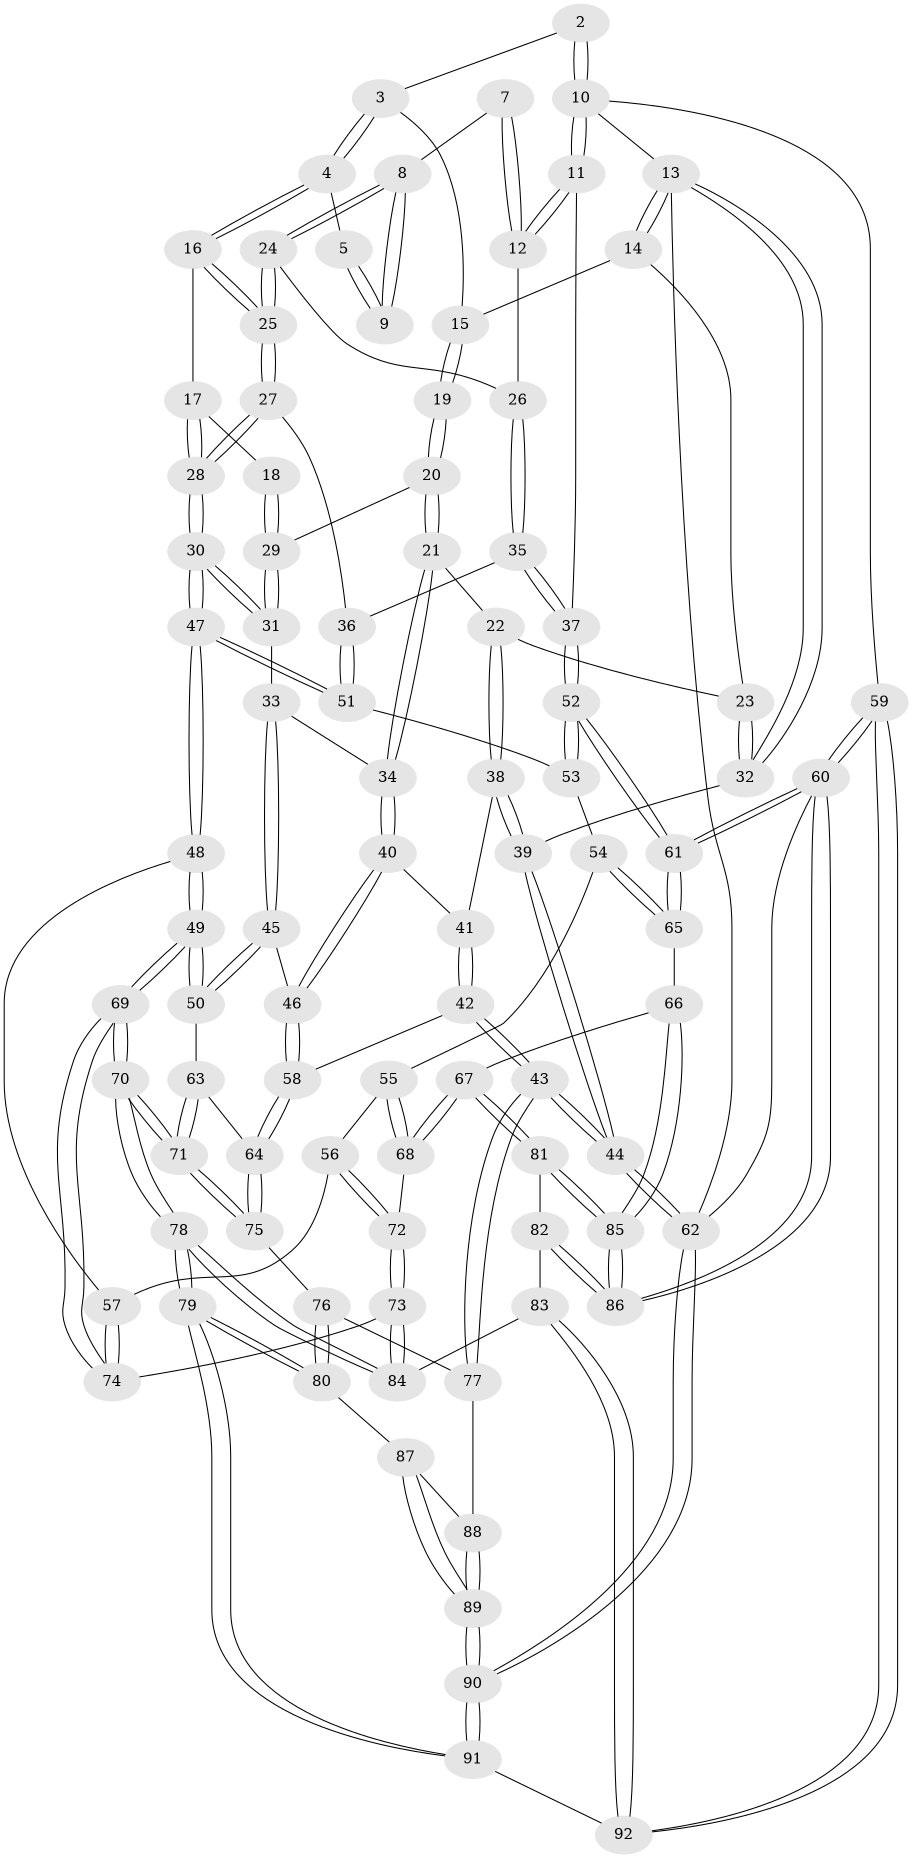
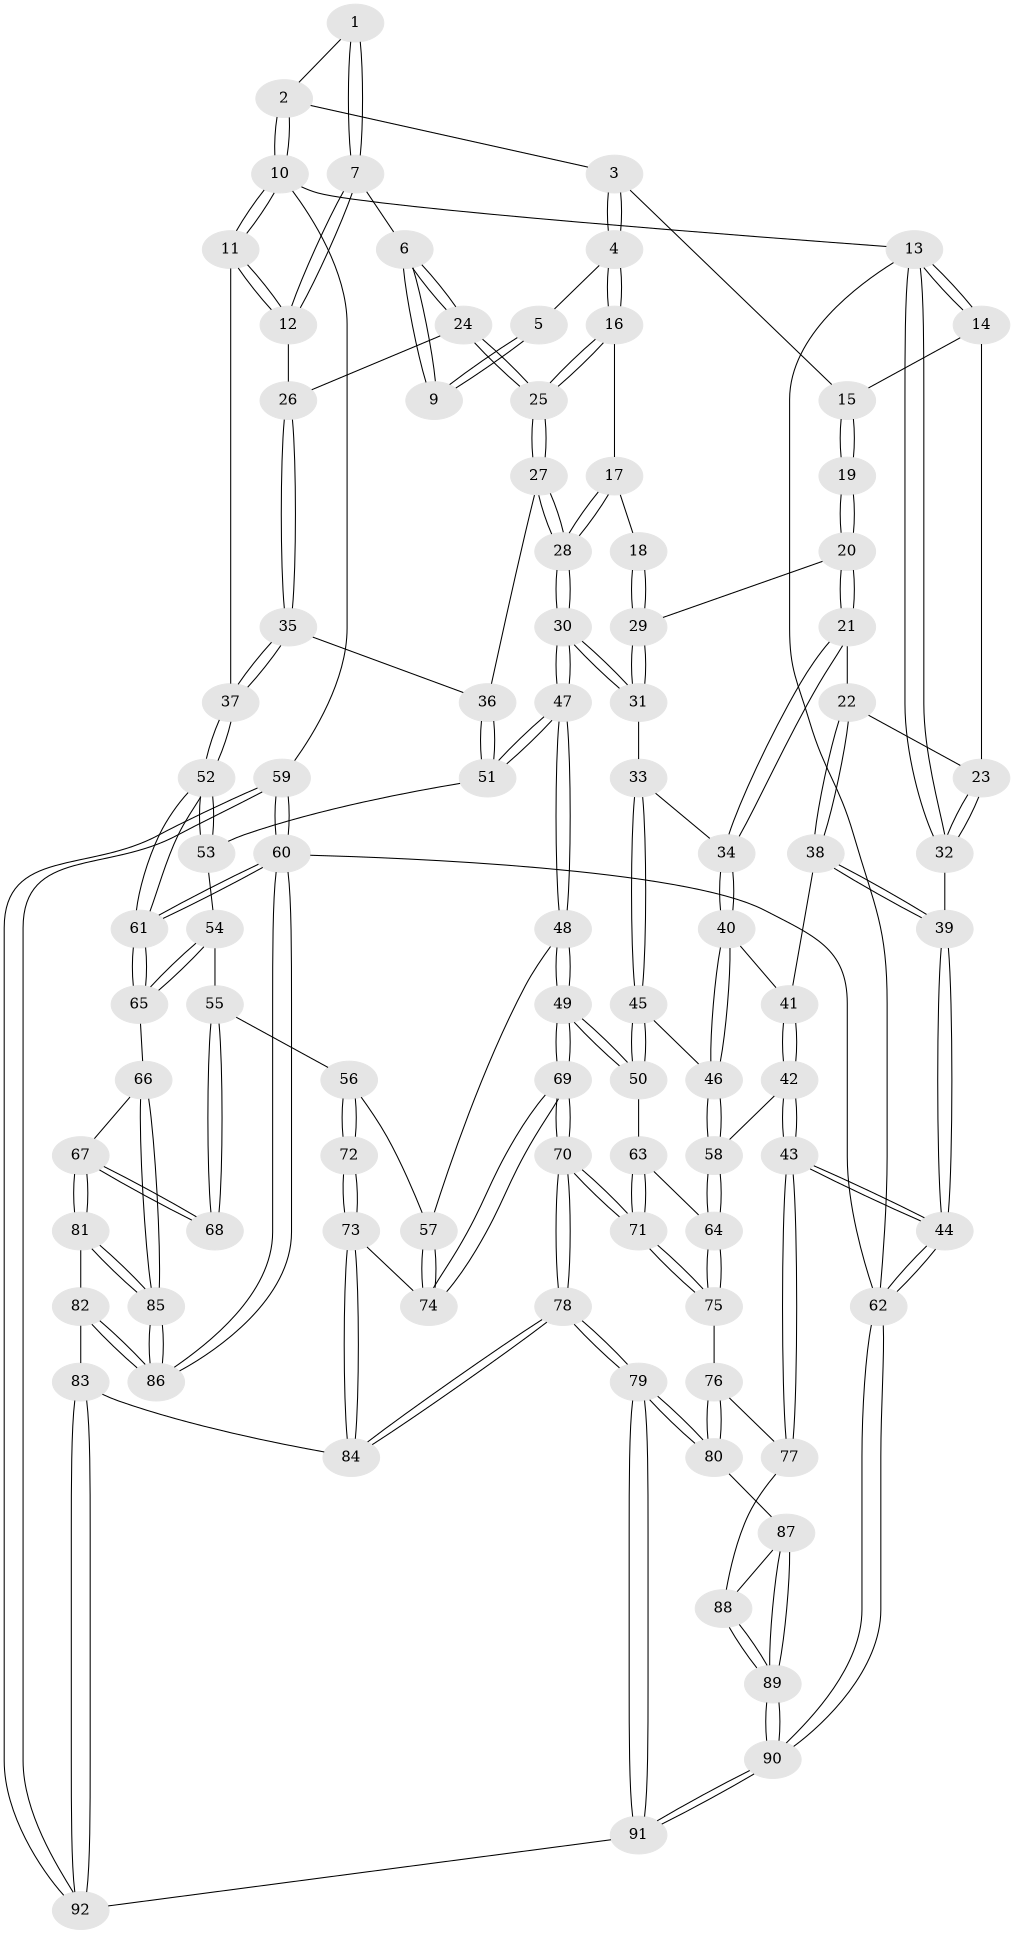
none -> (355, 23)
(403, 174) -> (405, 250)
(402, 1193) -> none
